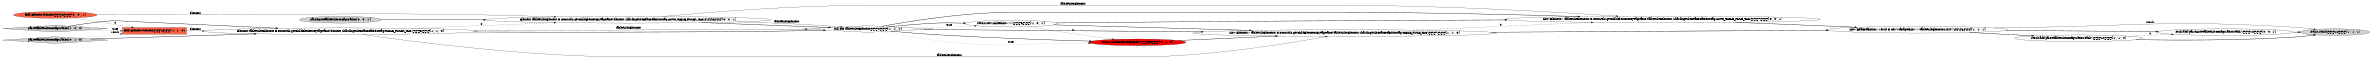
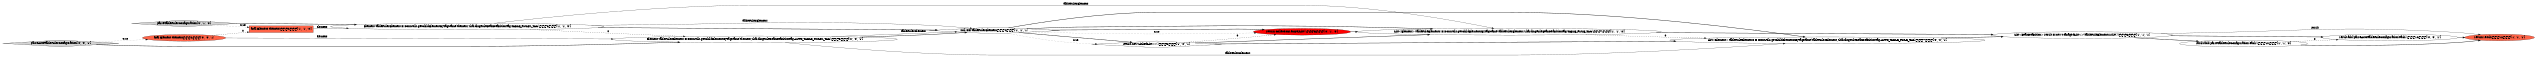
(341, 20) -> (61, 43)
(1011, 24) -> (1157, 44)
(55, 29) -> none
(2335, 32) -> (2500, 37)
(115, 33) -> (243, 26)
none -> (120, 41)
